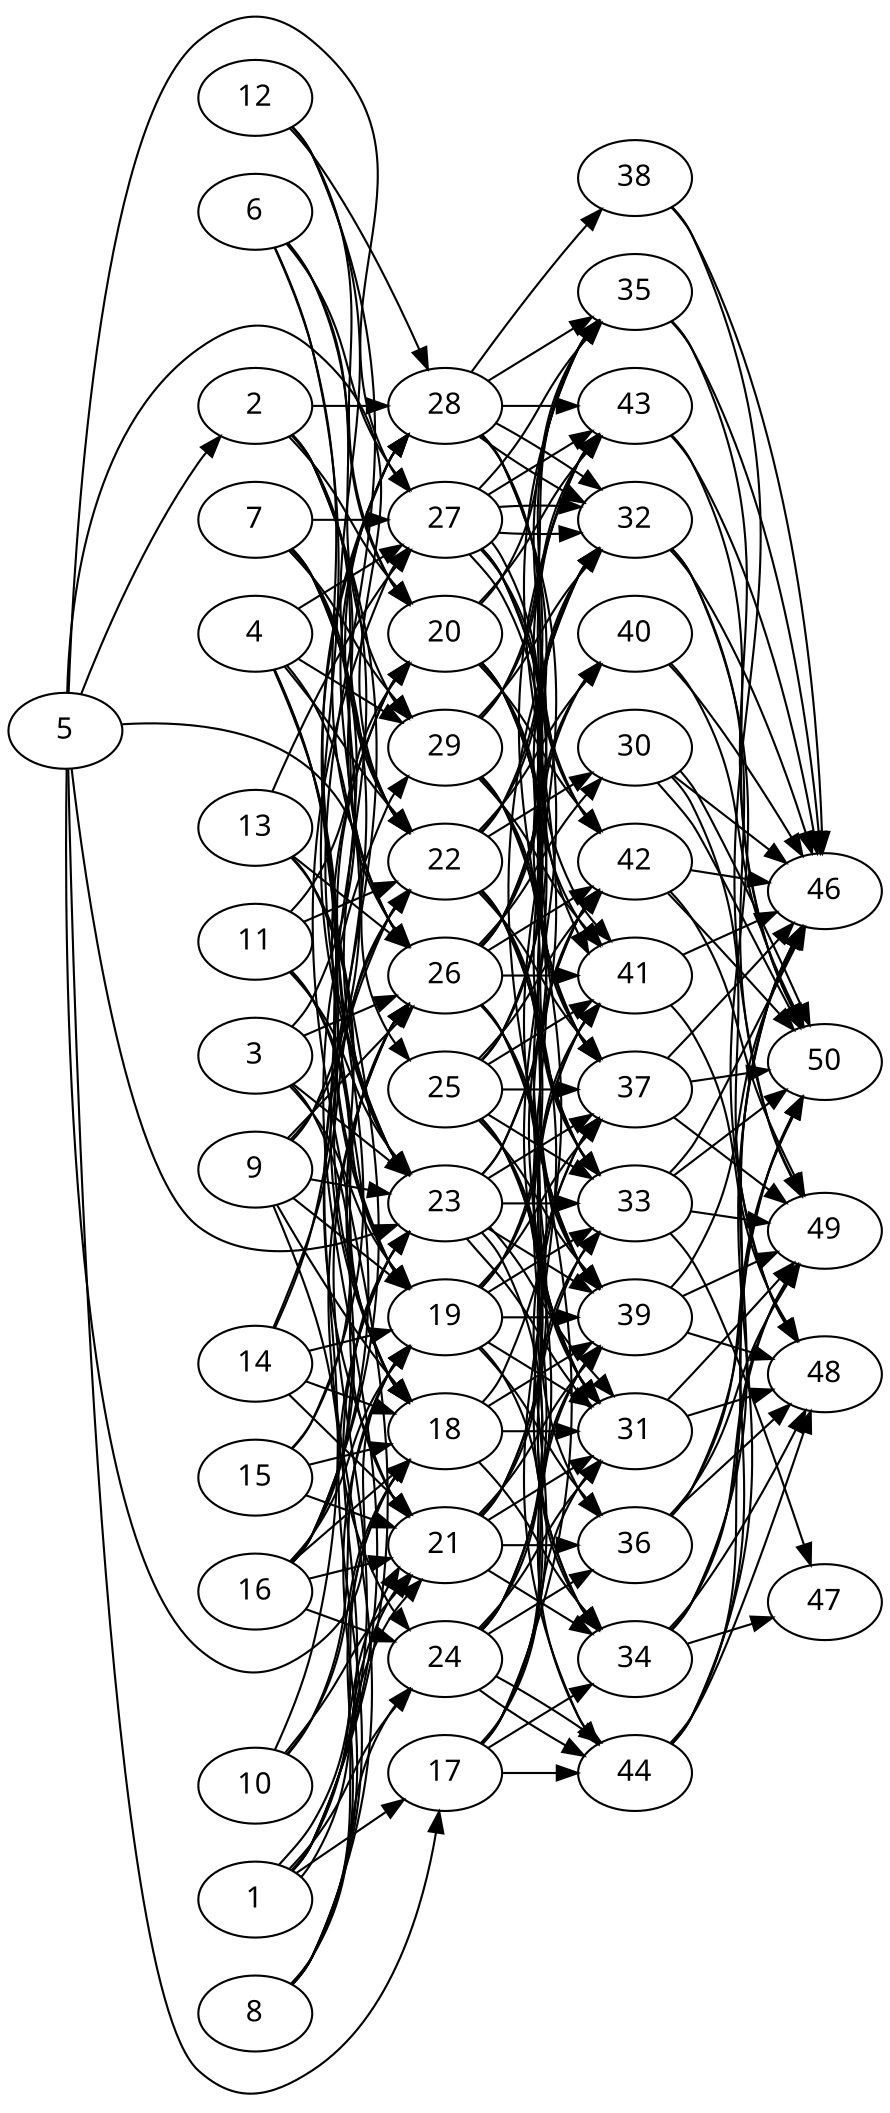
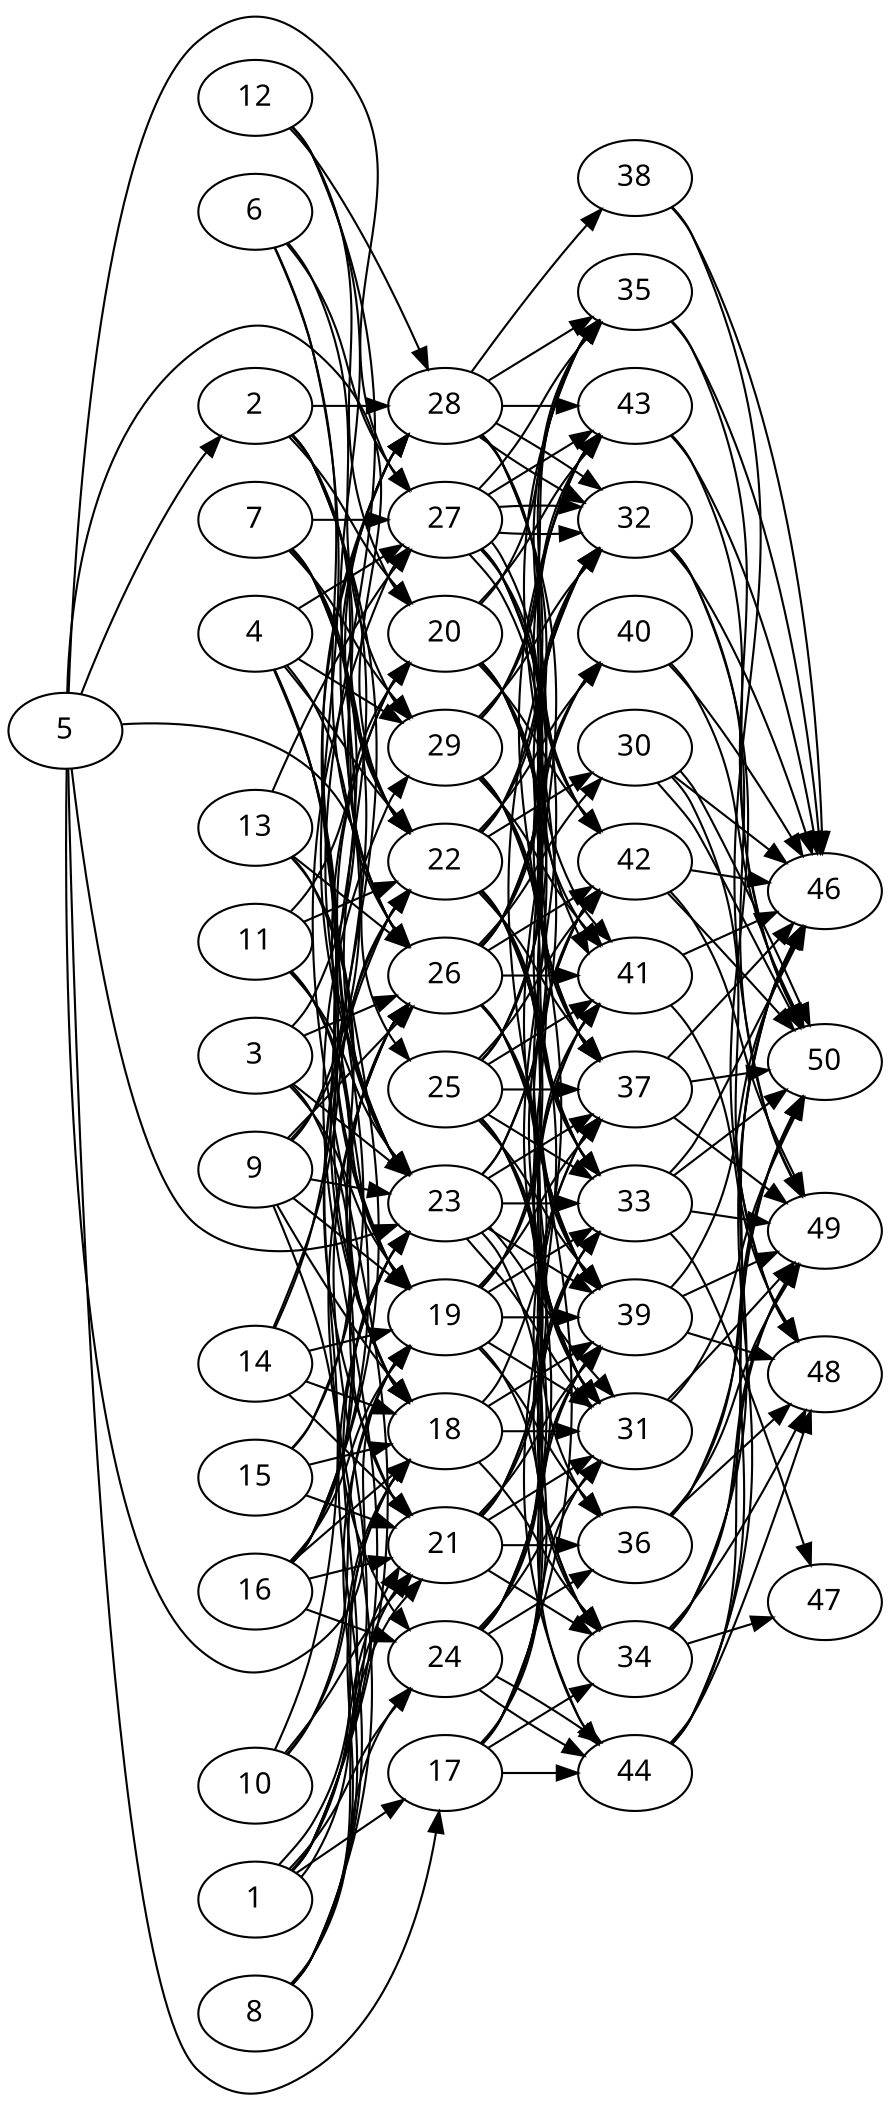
(347, 413) -> none
(709, 1409) -> (728, 1300)
none -> (540, 1442)
